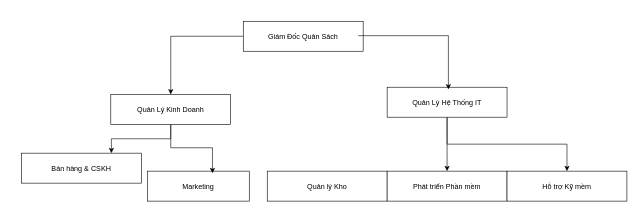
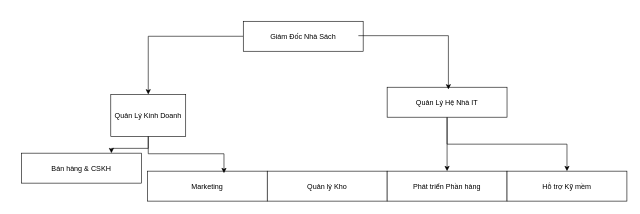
(303, 37) -> (303, 37)
(447, 103) -> (447, 103)
(171, 110) -> (148, 116)
(198, 186) -> (207, 186)
(447, 187) -> (447, 187)
